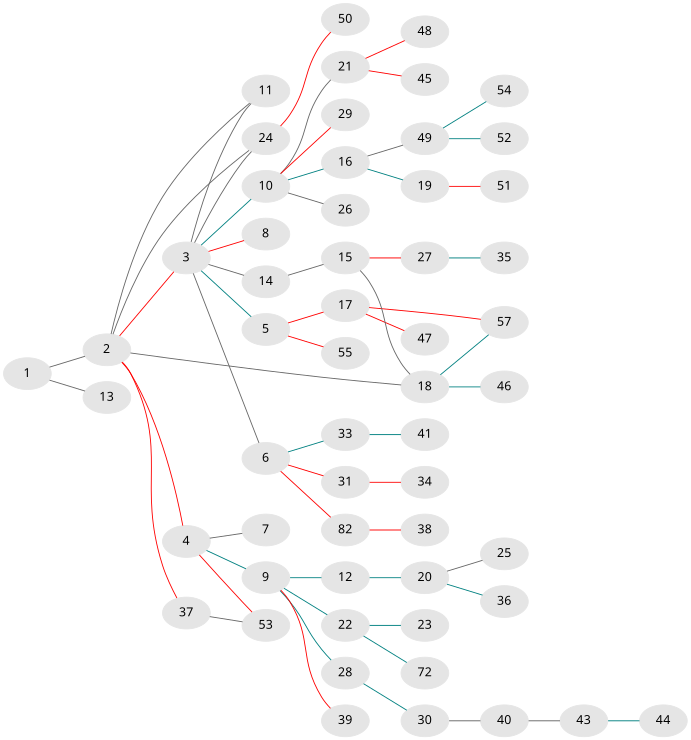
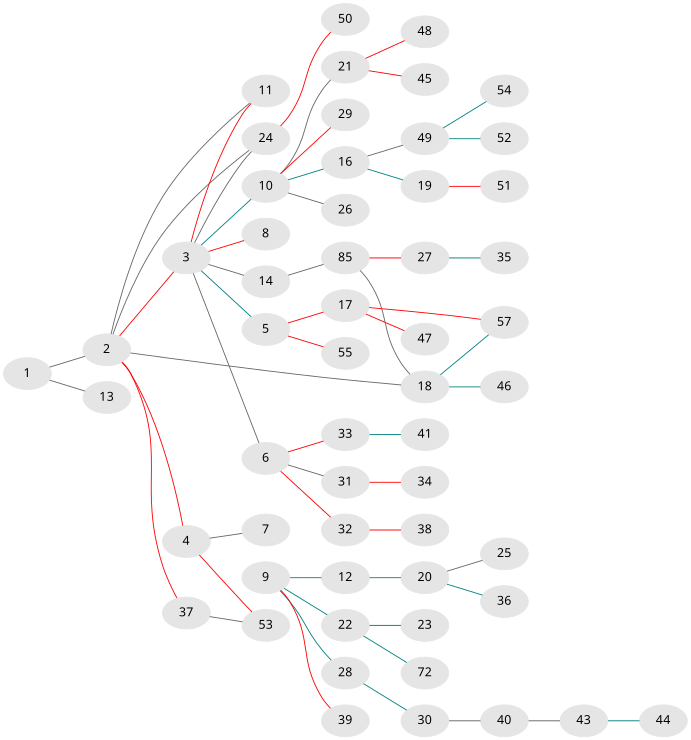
(215, 170) -> (215, 170)
(345, 258) -> (345, 258)
(306, 446) -> (306, 446)
(306, 470) -> (306, 470)
(345, 530) -> (345, 530)
(226, 560) -> none
